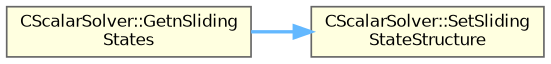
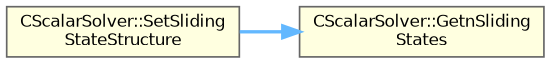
(272, 32) -> (261, 32)
